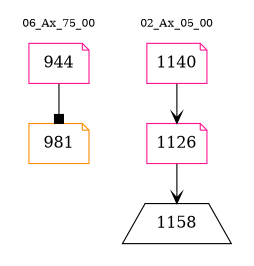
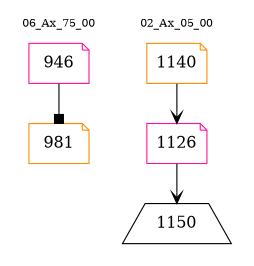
(59, 63) -> (59, 63)
(177, 63) -> (177, 63)
(177, 224) -> (177, 224)
